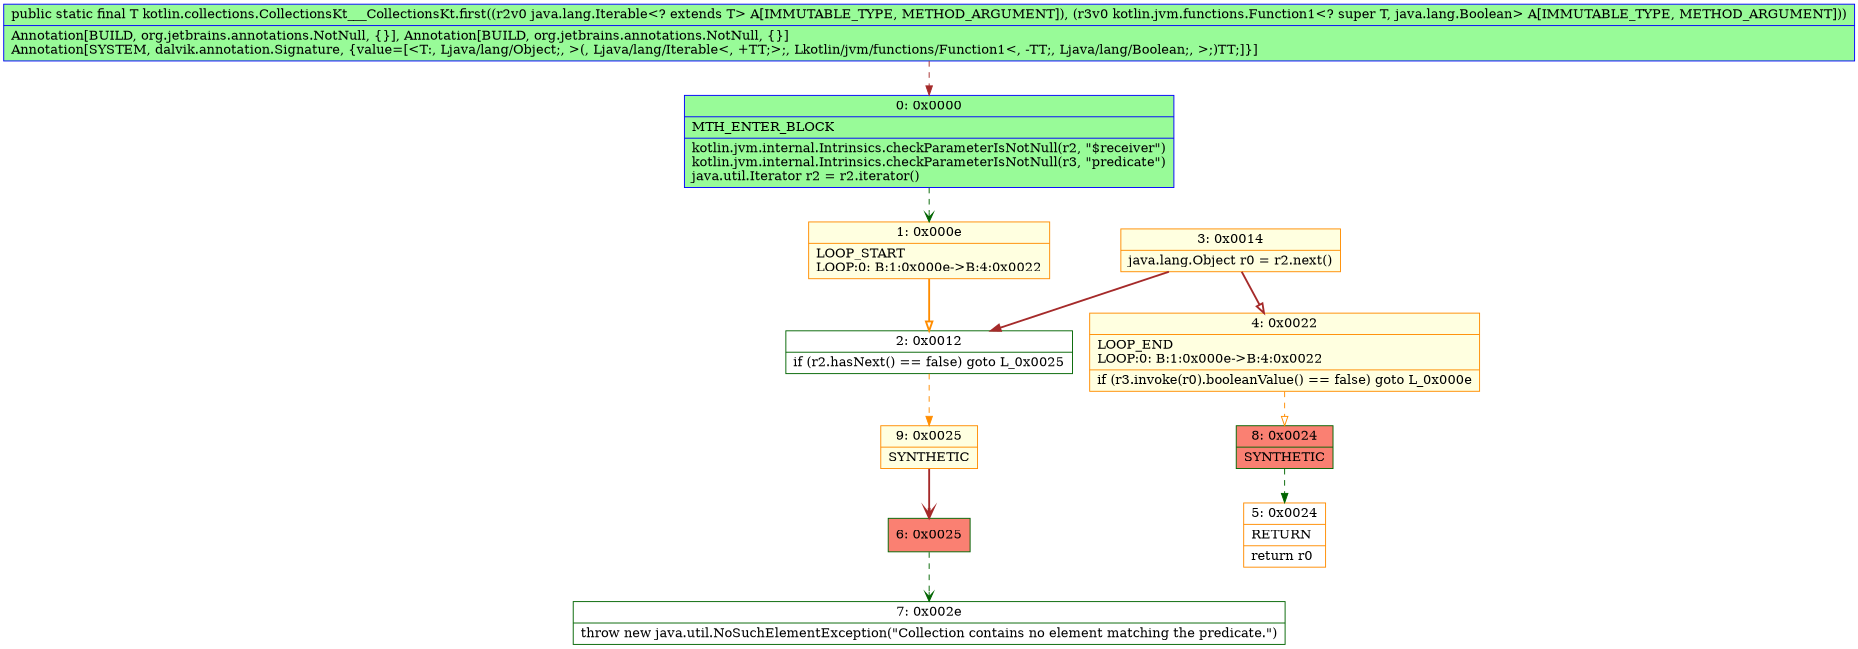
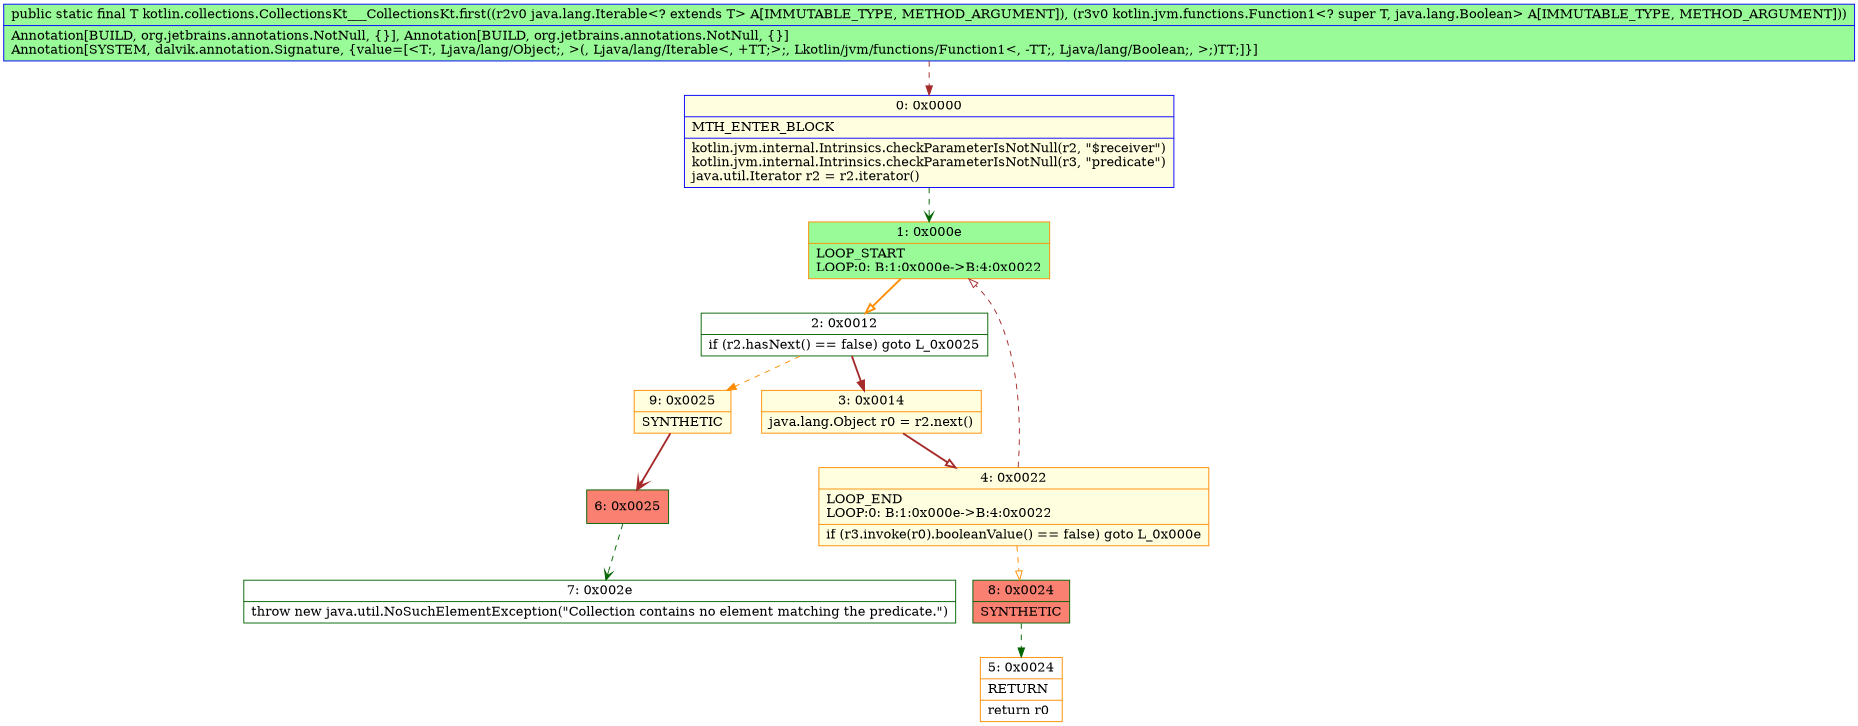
(929, 141) -> (929, 141)
(929, 250) -> (929, 250)
(1085, 300) -> (856, 369)
none -> (1014, 372)
